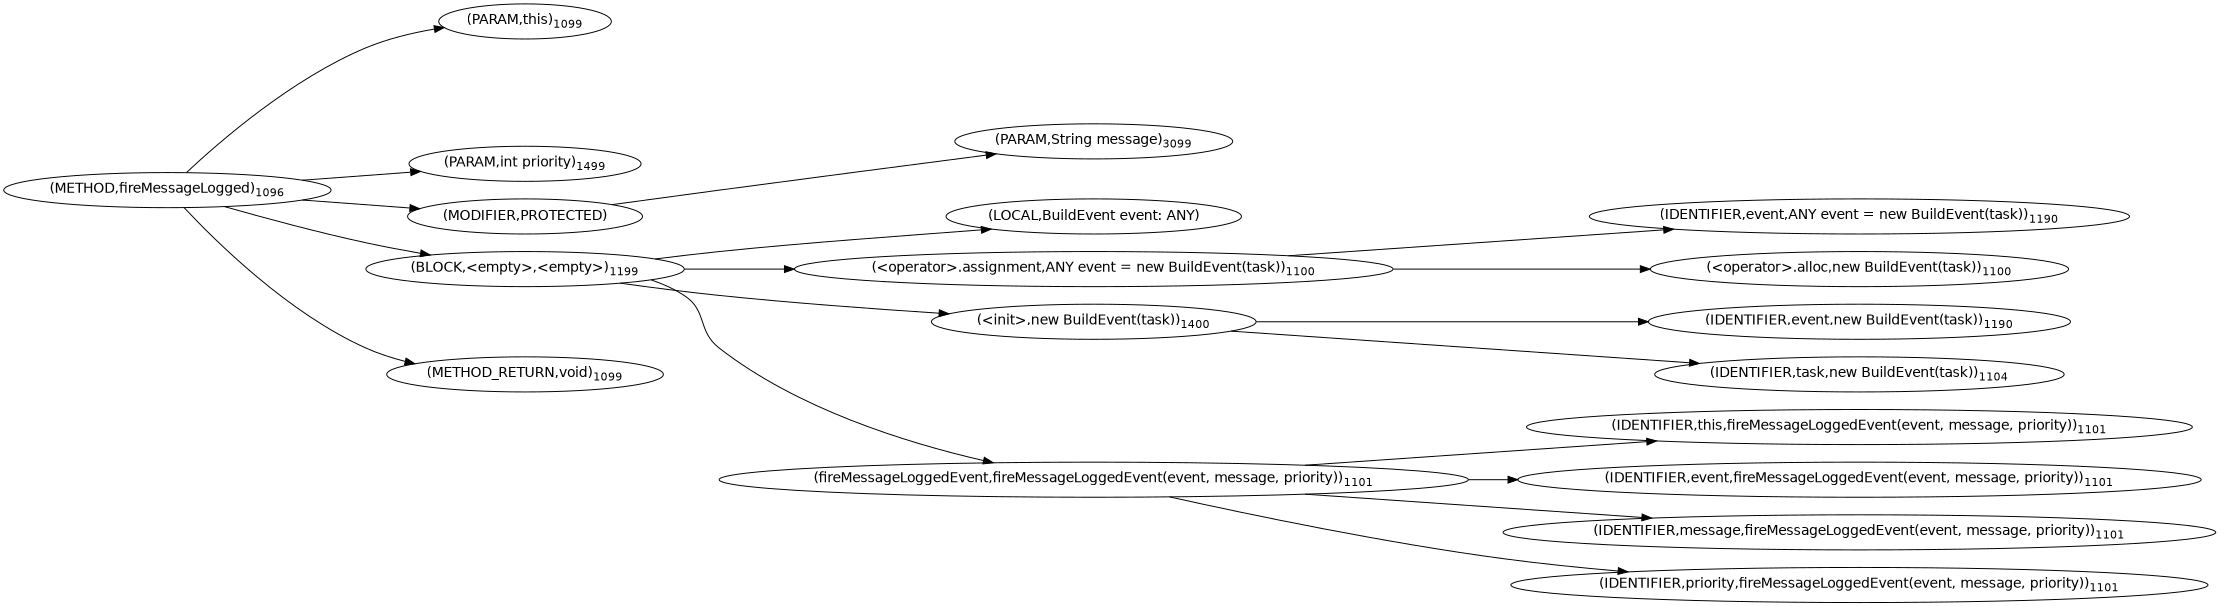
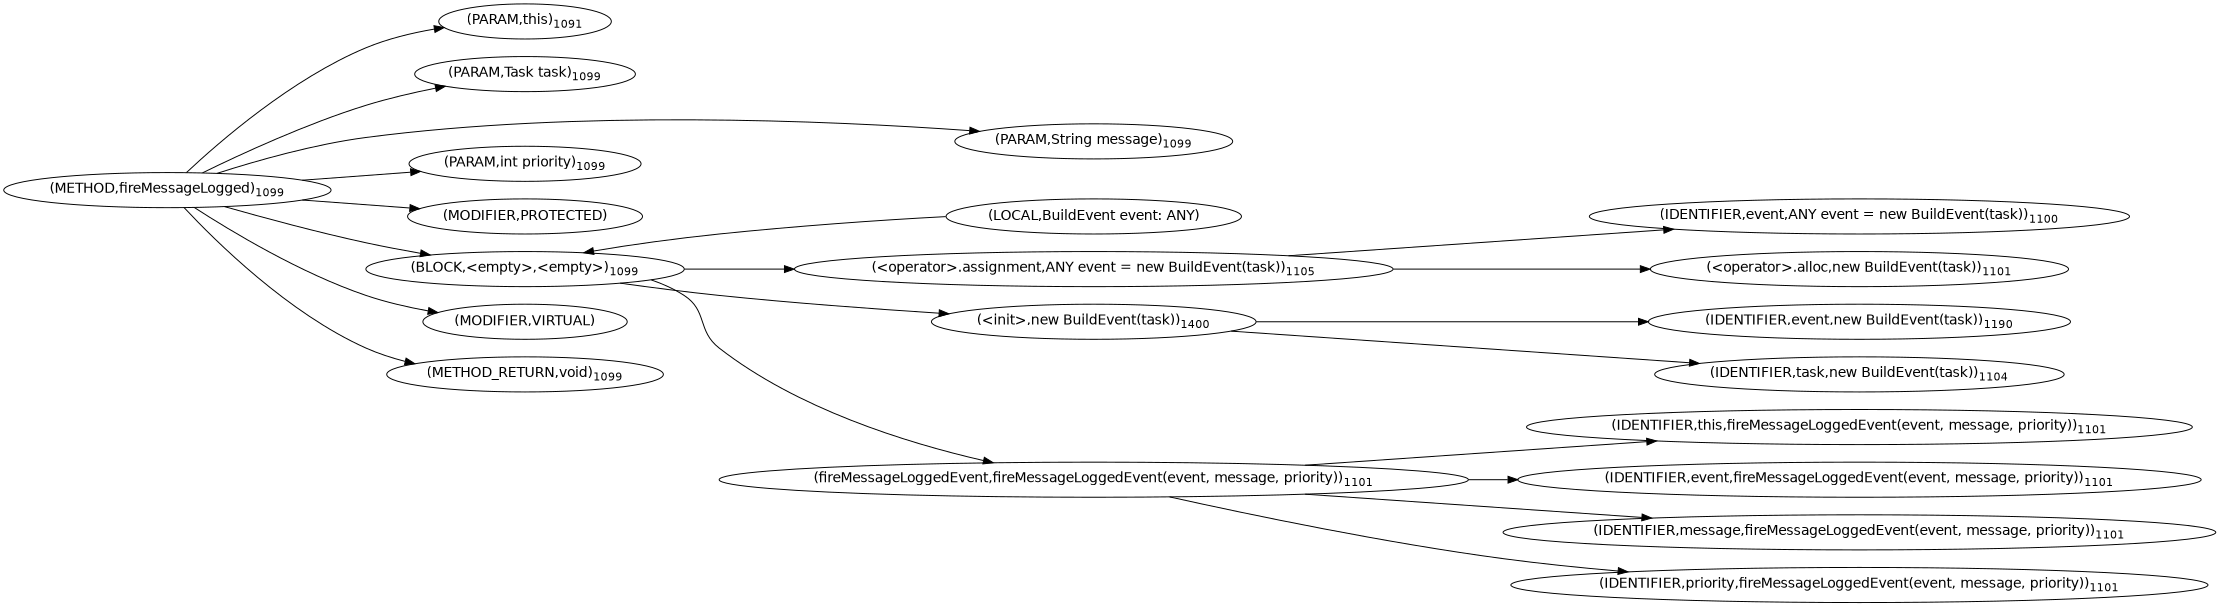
(568, 20) -> (568, 20)
none -> (525, 74)
(1178, 140) -> (1178, 140)
(591, 162) -> (591, 162)
(799, 180) -> (591, 121)
(270, 189) -> (270, 189)
(2044, 215) -> (2044, 215)
(818, 242) -> (769, 229)
(624, 268) -> (624, 268)
(1301, 268) -> (1301, 268)
(1997, 268) -> (1997, 268)
none -> (525, 322)
